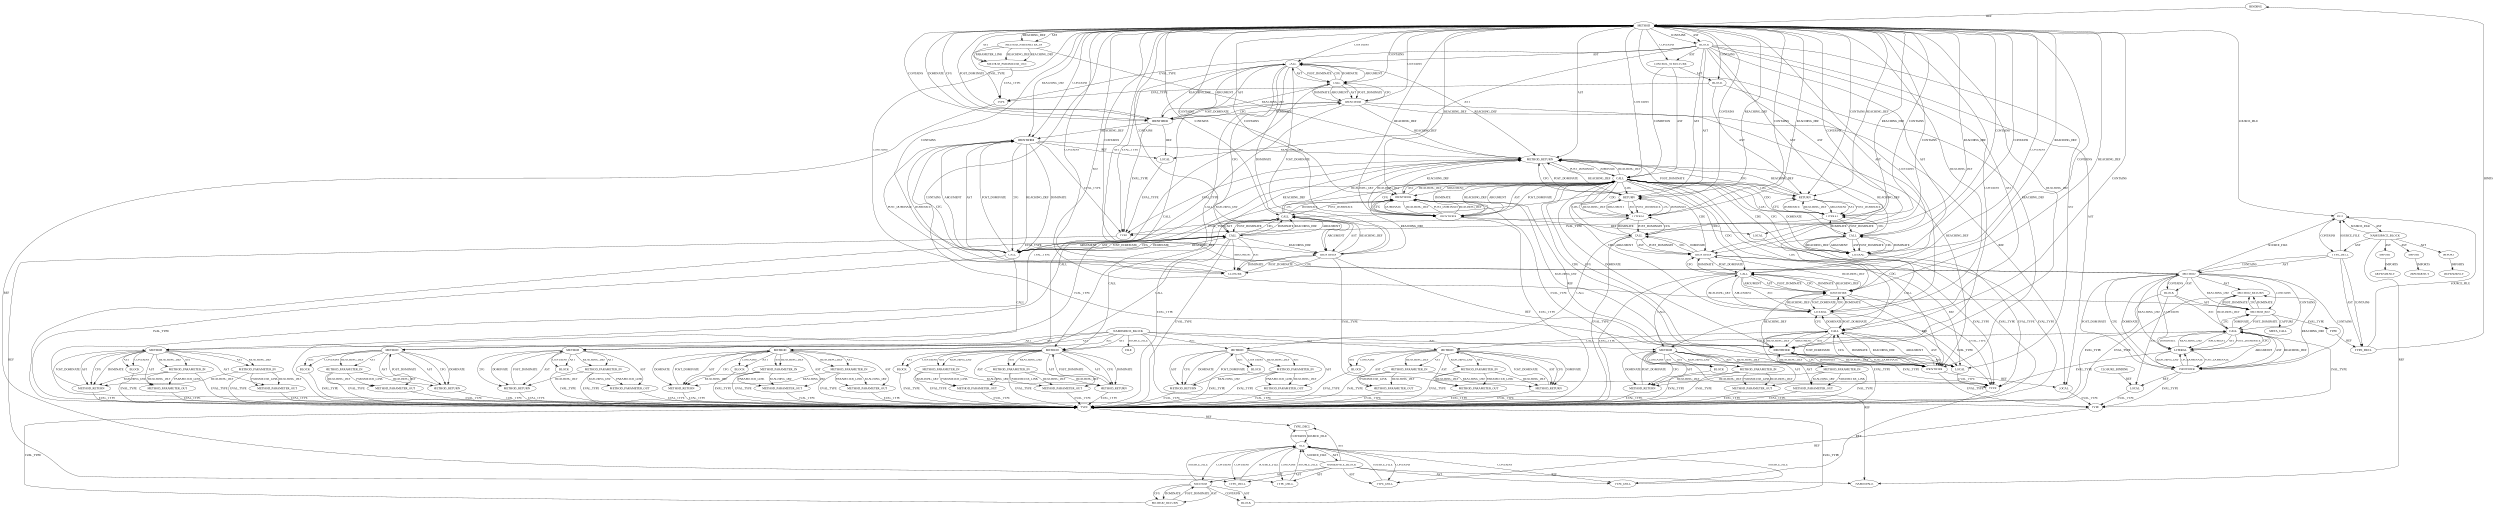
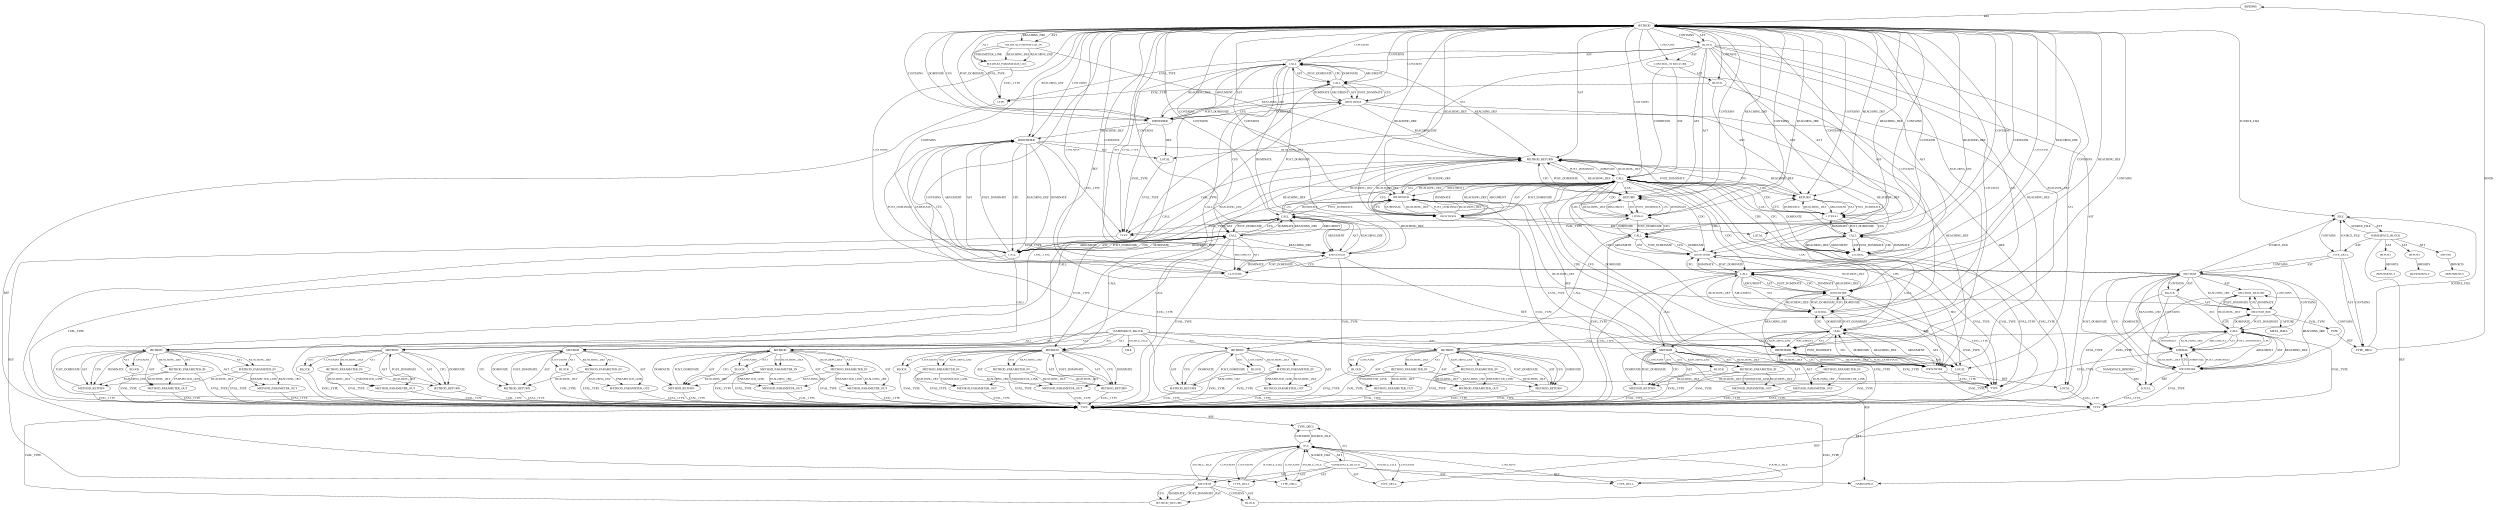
(2278, 331) -> (2279, 331)
(2115, 369) -> (2119, 369)
